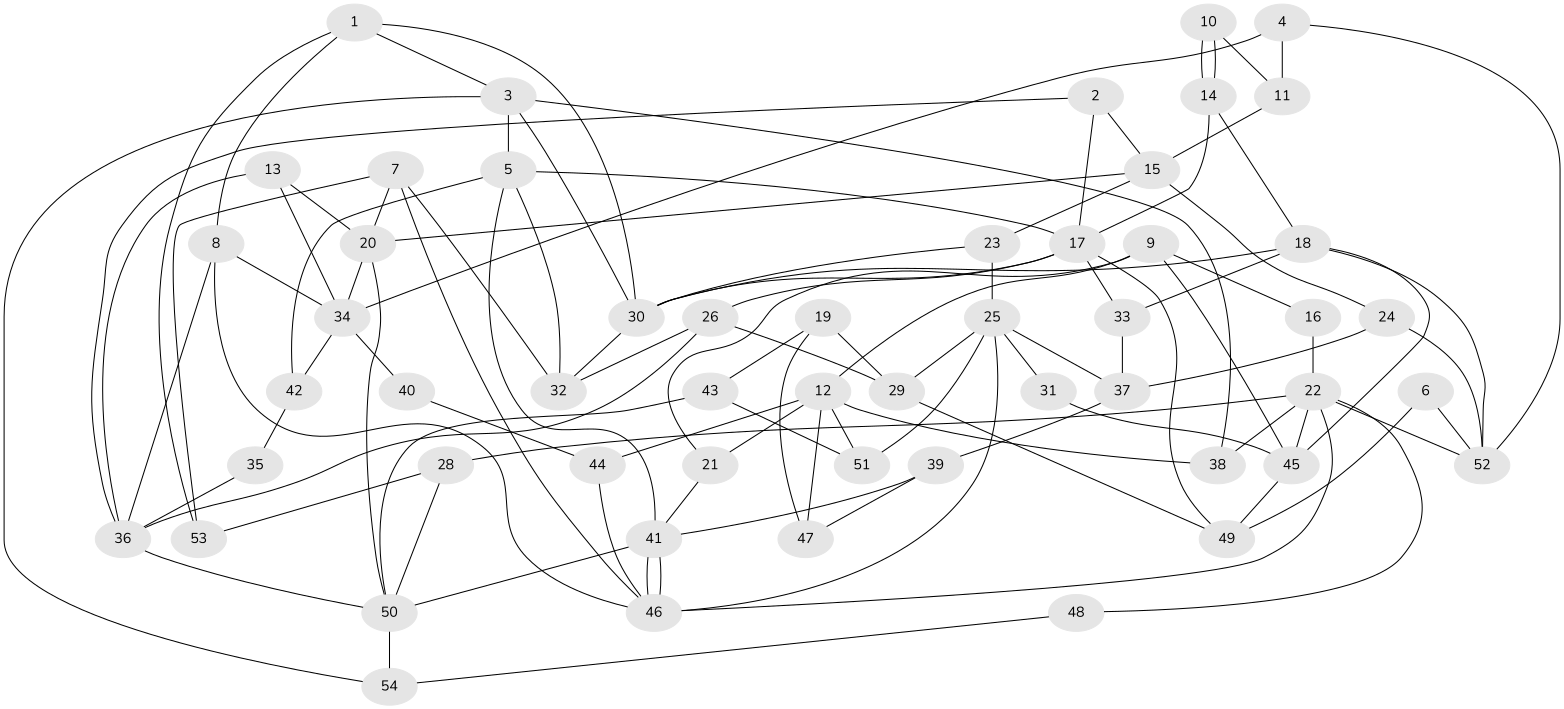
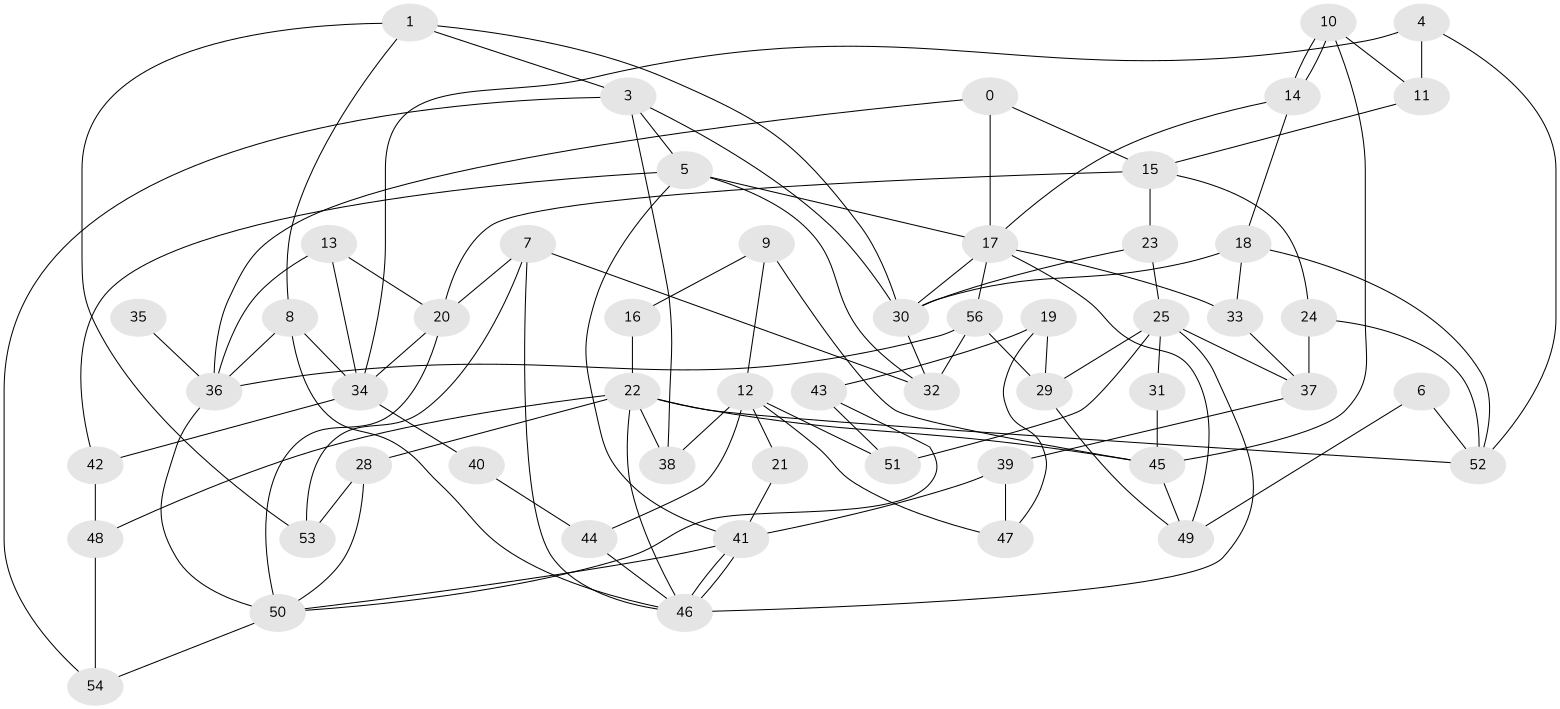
(1096, 96) -> (990, 96)
(792, 297) -> none
(710, 318) -> (975, 318)
(1414, 347) -> (1365, 312)
(274, 429) -> (95, 502)
